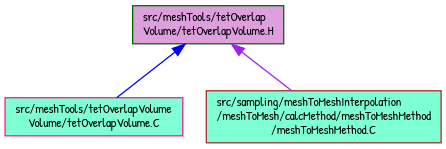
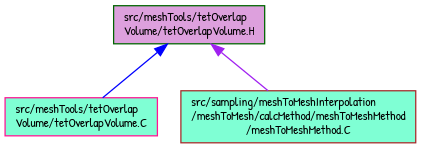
(94, 117) -> (81, 117)
